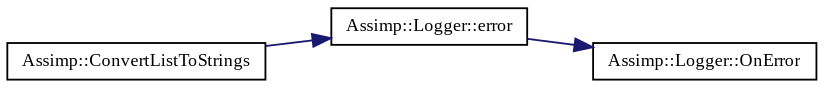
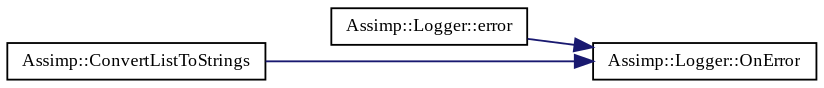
(289, 43) -> (420, 61)
